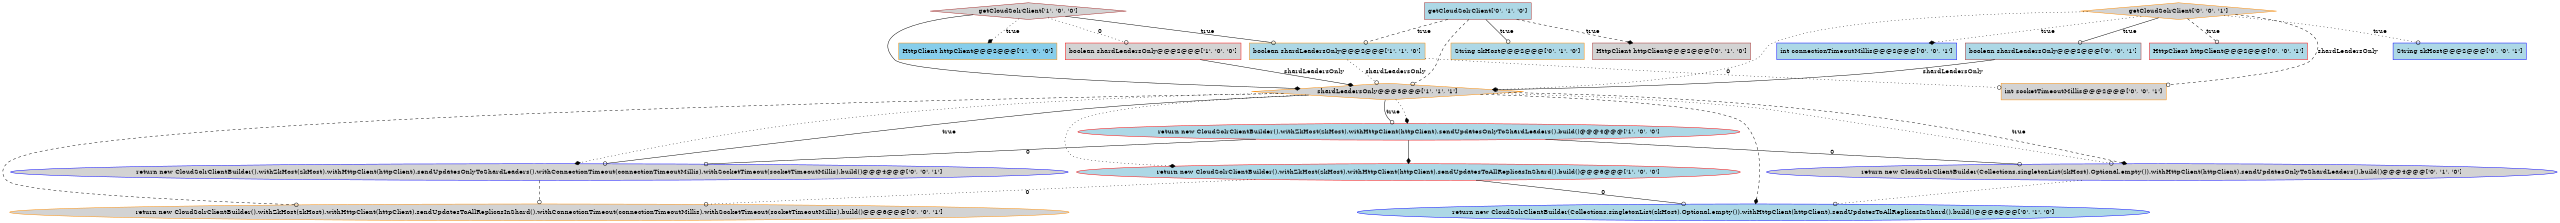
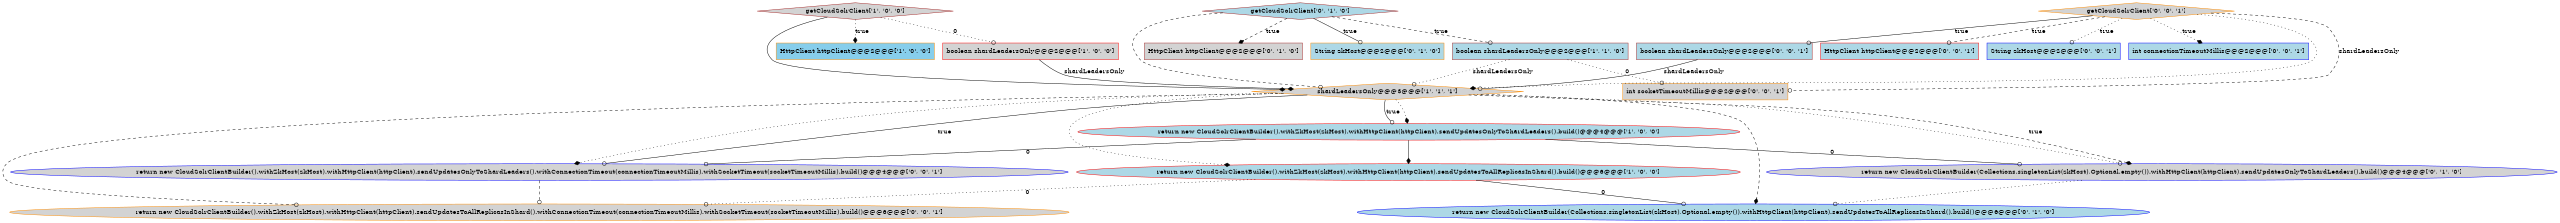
(1478, 11) -> (1300, 11)
(1168, 29) -> none
(1337, 51) -> (1540, 51)
